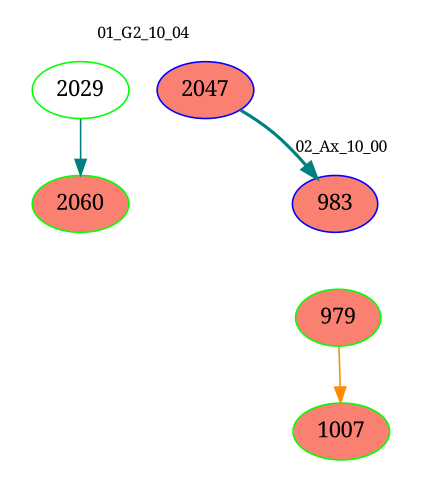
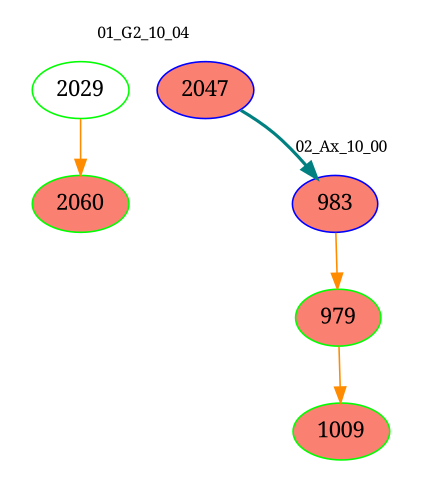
(81, 139) -> (81, 139)
none -> (336, 253)
(341, 431) -> (341, 431)
